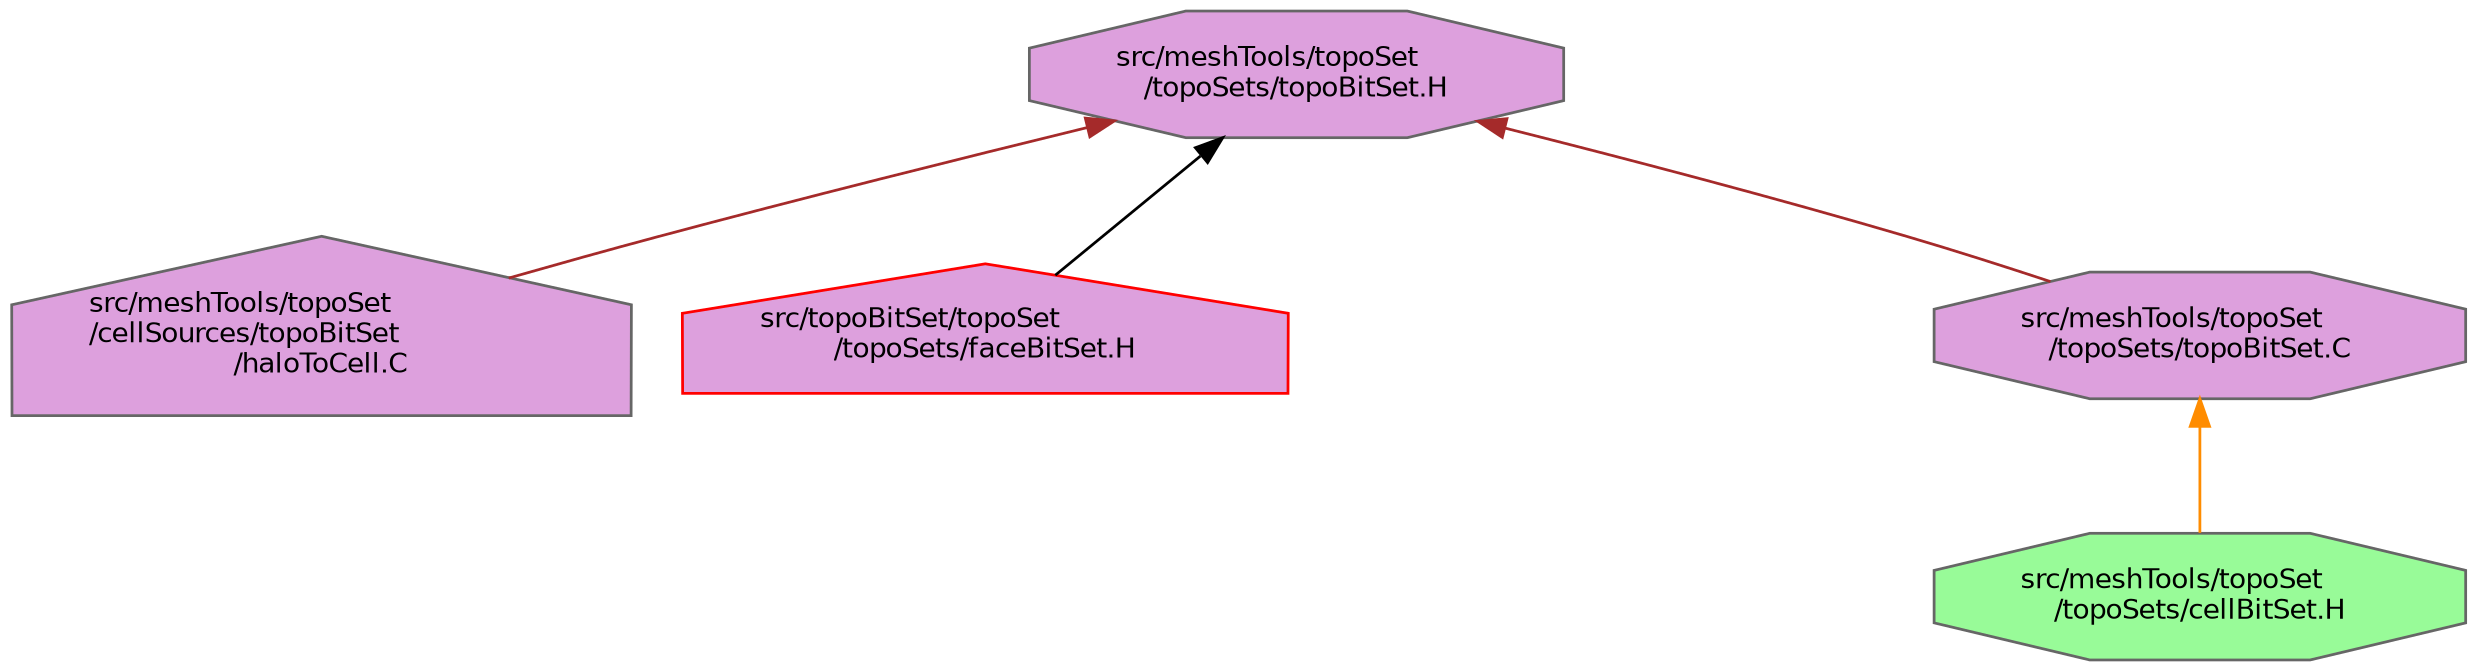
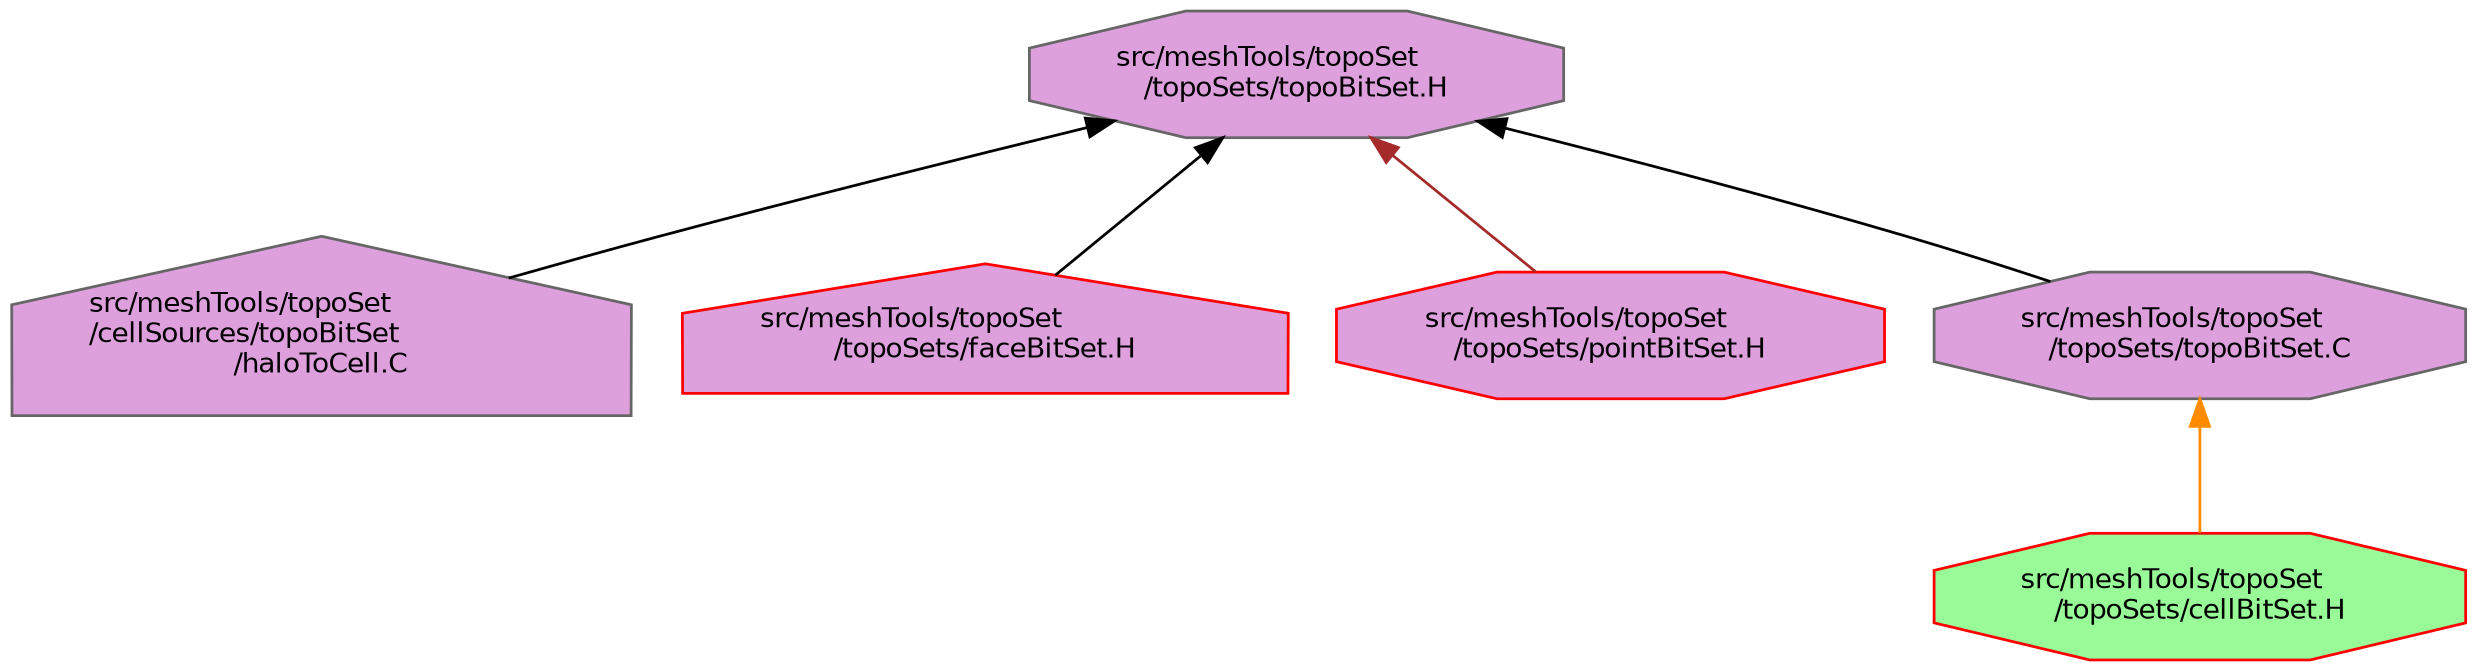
(797, 200) -> (797, 200)
(1779, 200) -> (1779, 200)
(985, 335) -> (985, 335)
none -> (1610, 335)
(2200, 597) -> (2200, 597)
